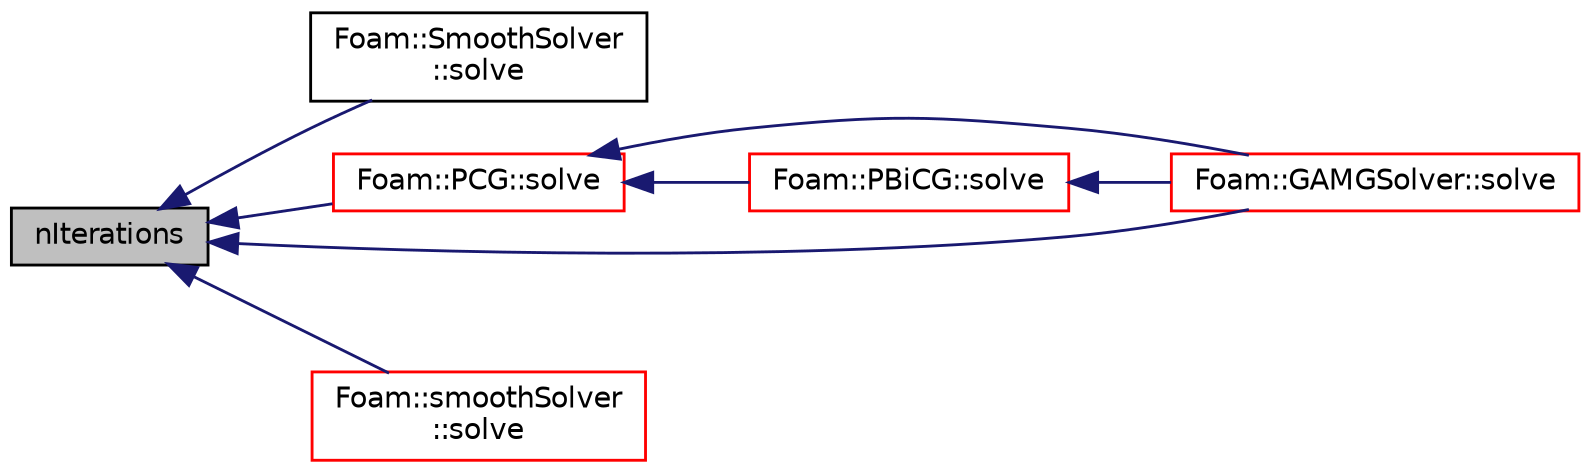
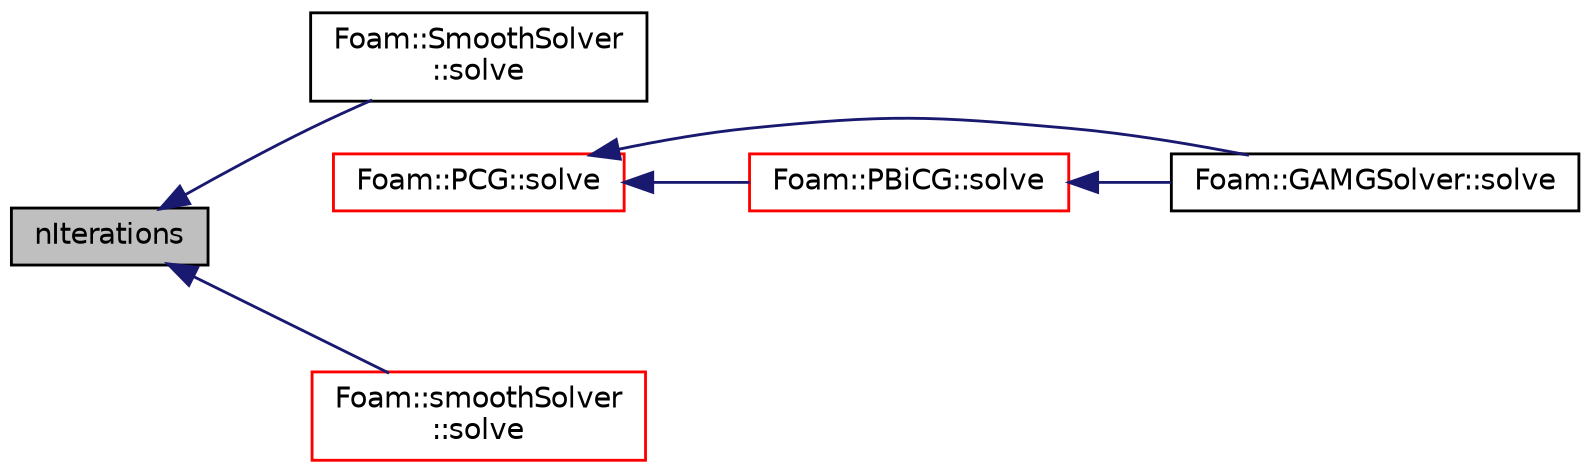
(1375, 182) -> (1375, 182)
(285, 211) -> none
(745, 252) -> none
